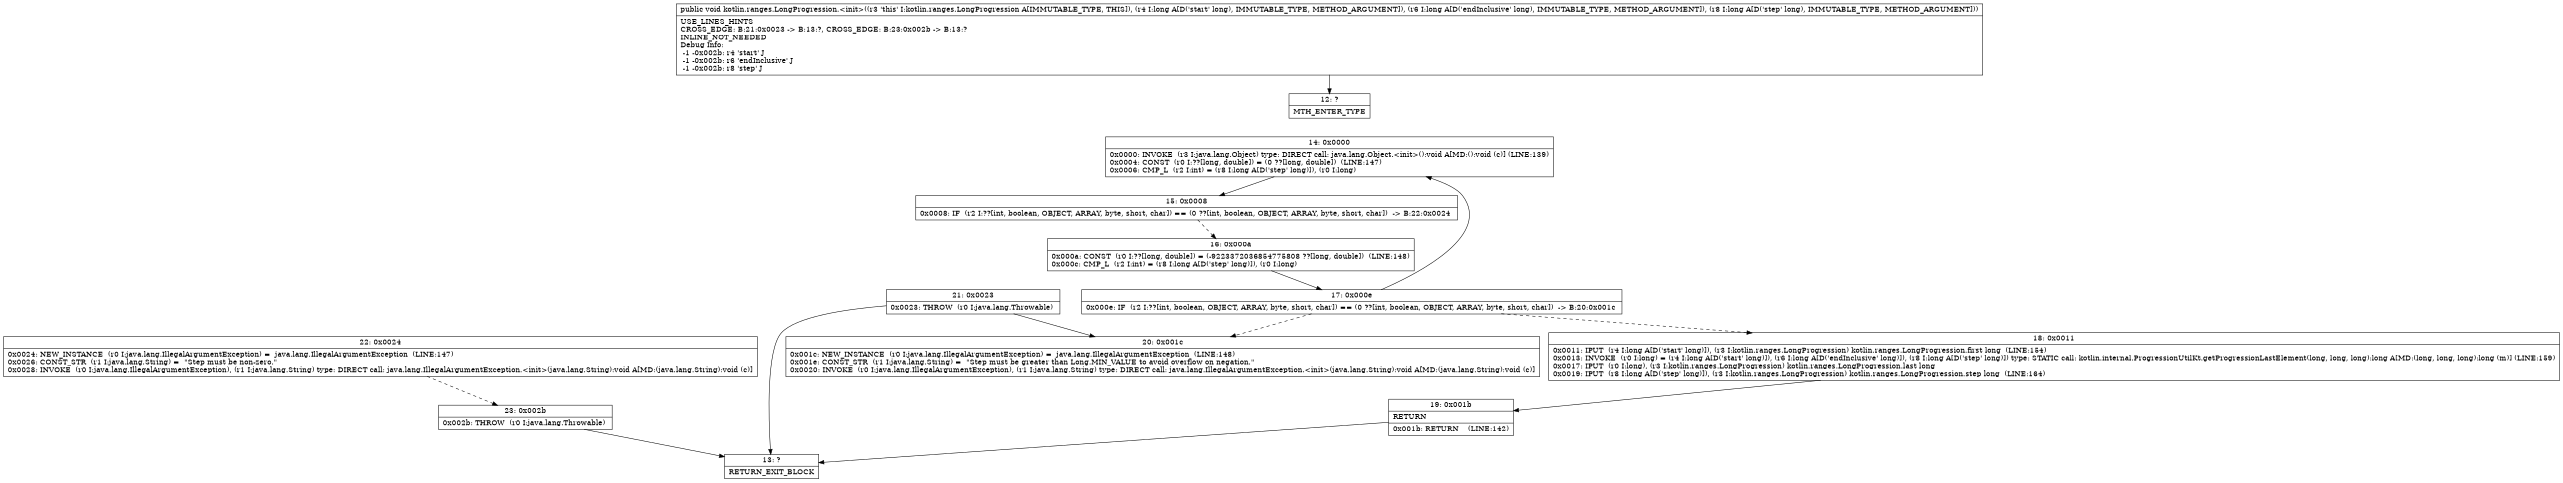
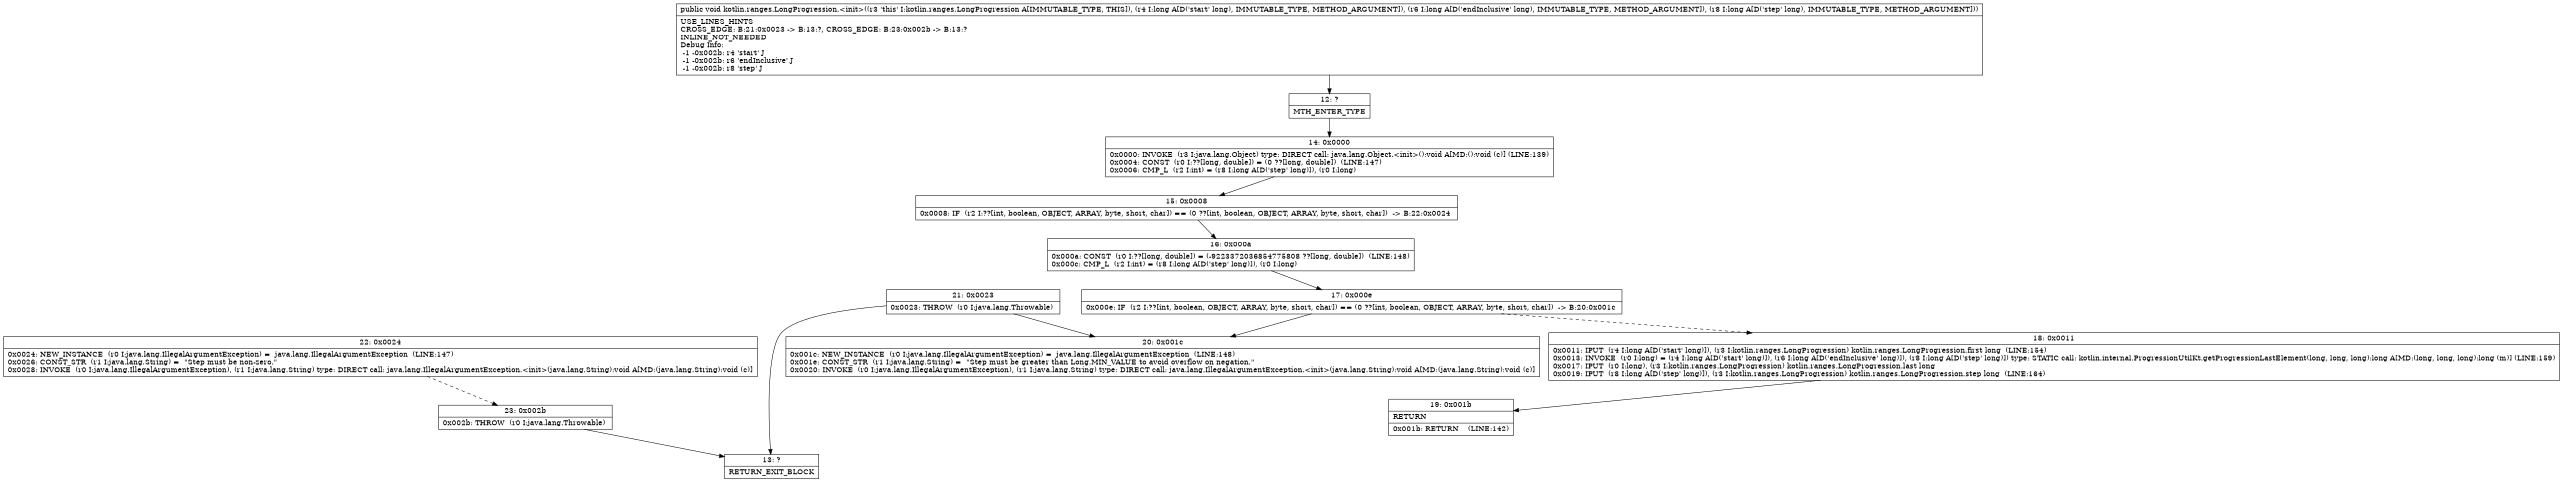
(1205, 227) -> (1205, 227)
(1456, 243) -> (1330, 125)
(1274, 325) -> (1274, 325)
(1106, 442) -> none
